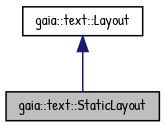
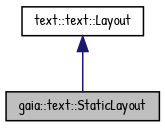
(83, 21) -> (83, 21)
